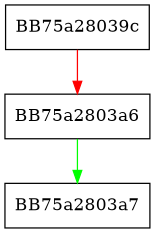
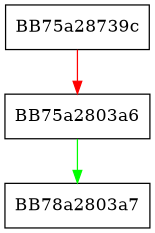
(77, 27) -> (77, 27)
(77, 206) -> (77, 206)
